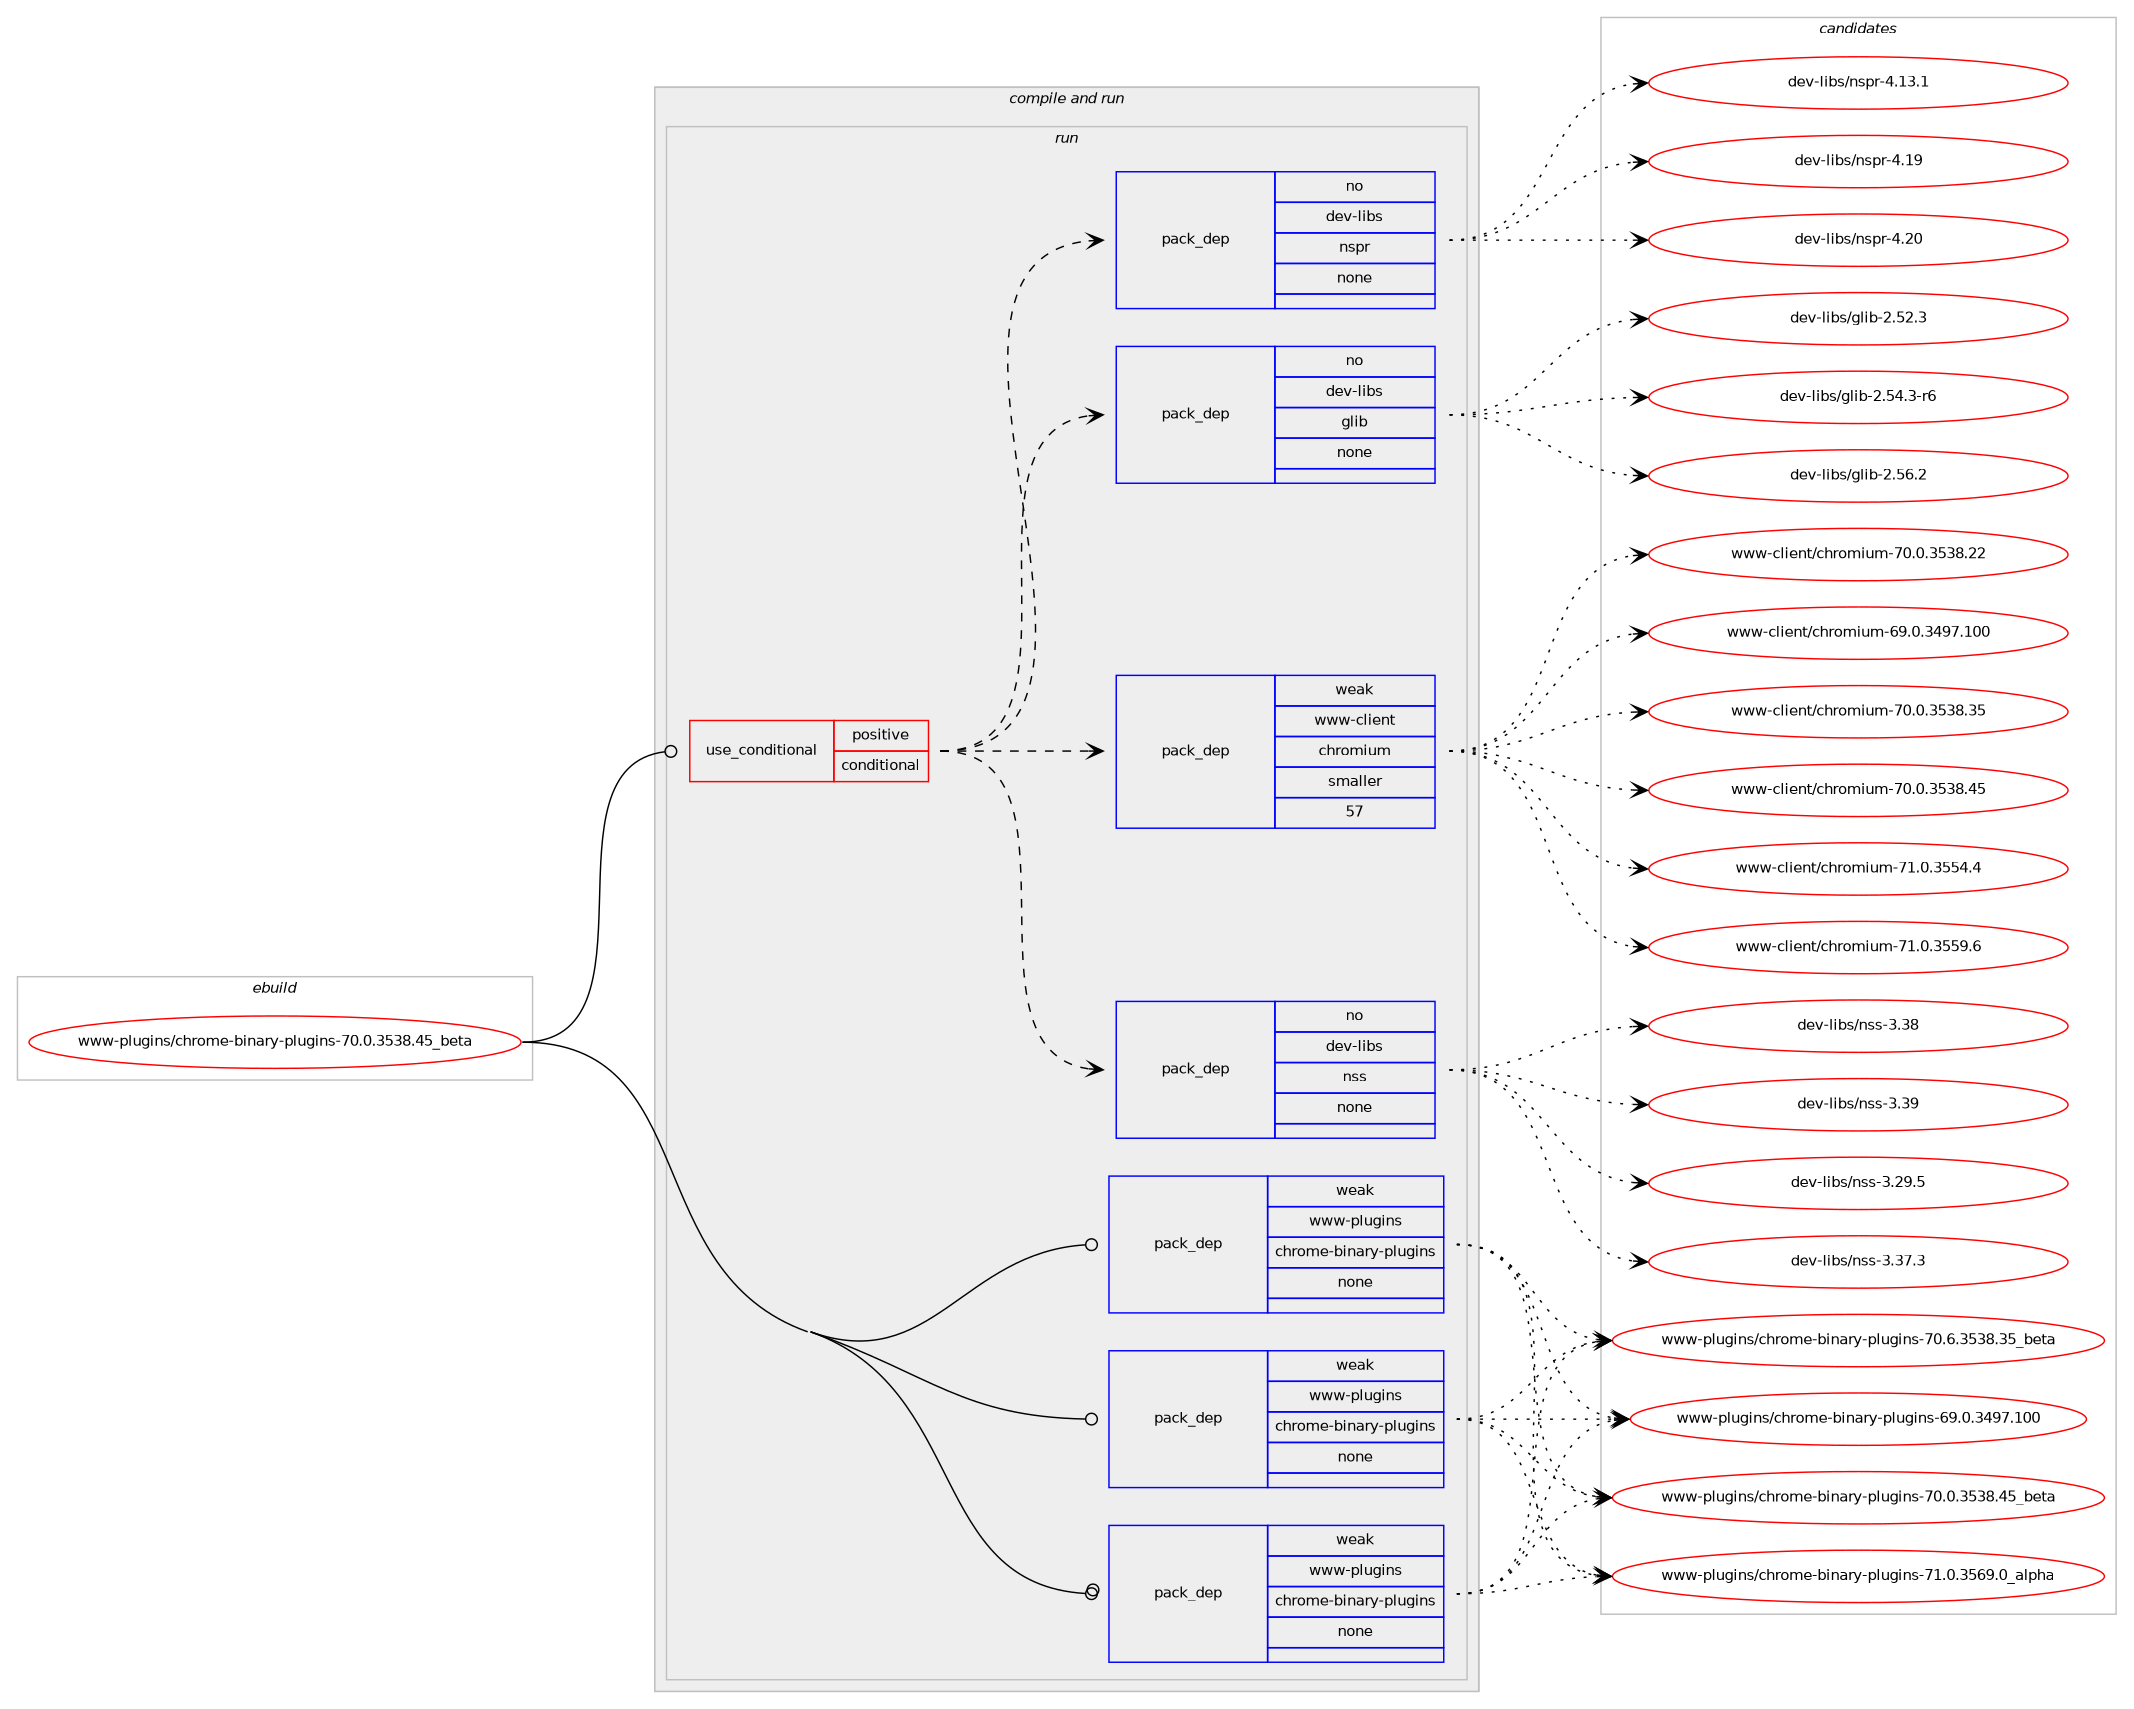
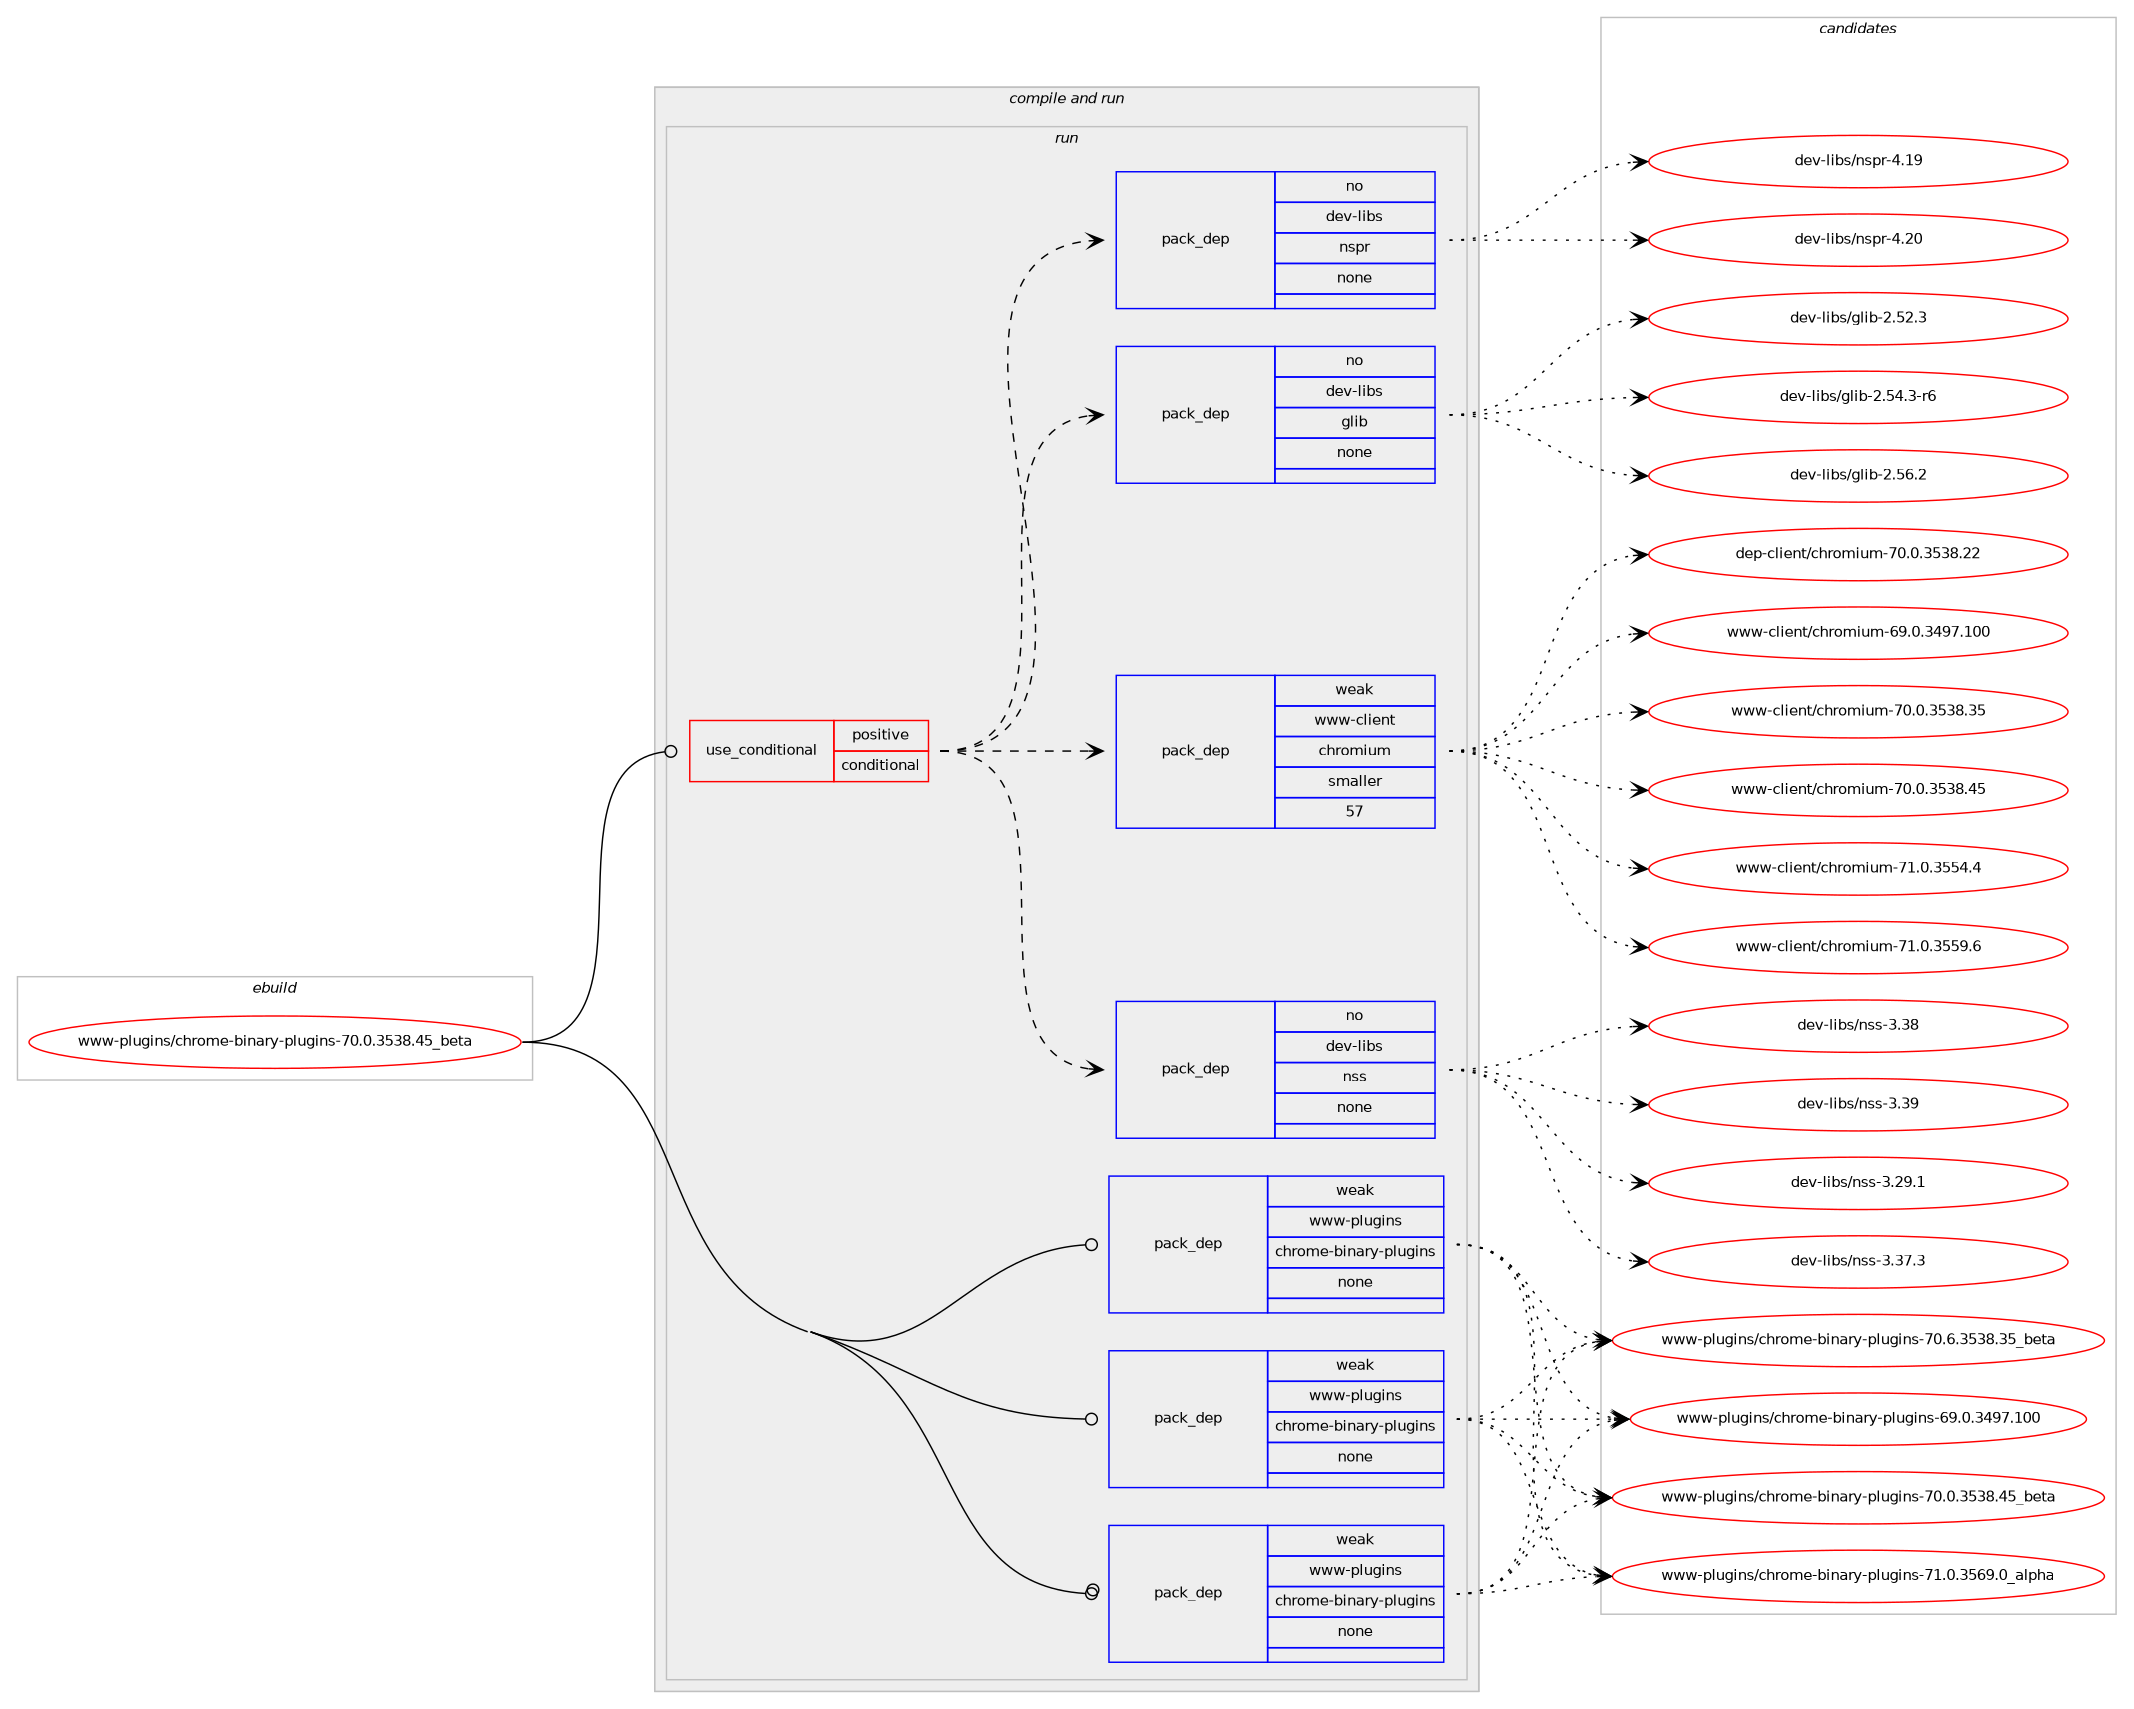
(1858, 83) -> none
(1858, 555) -> (1858, 555)
(1858, 1183) -> (1858, 1183)
